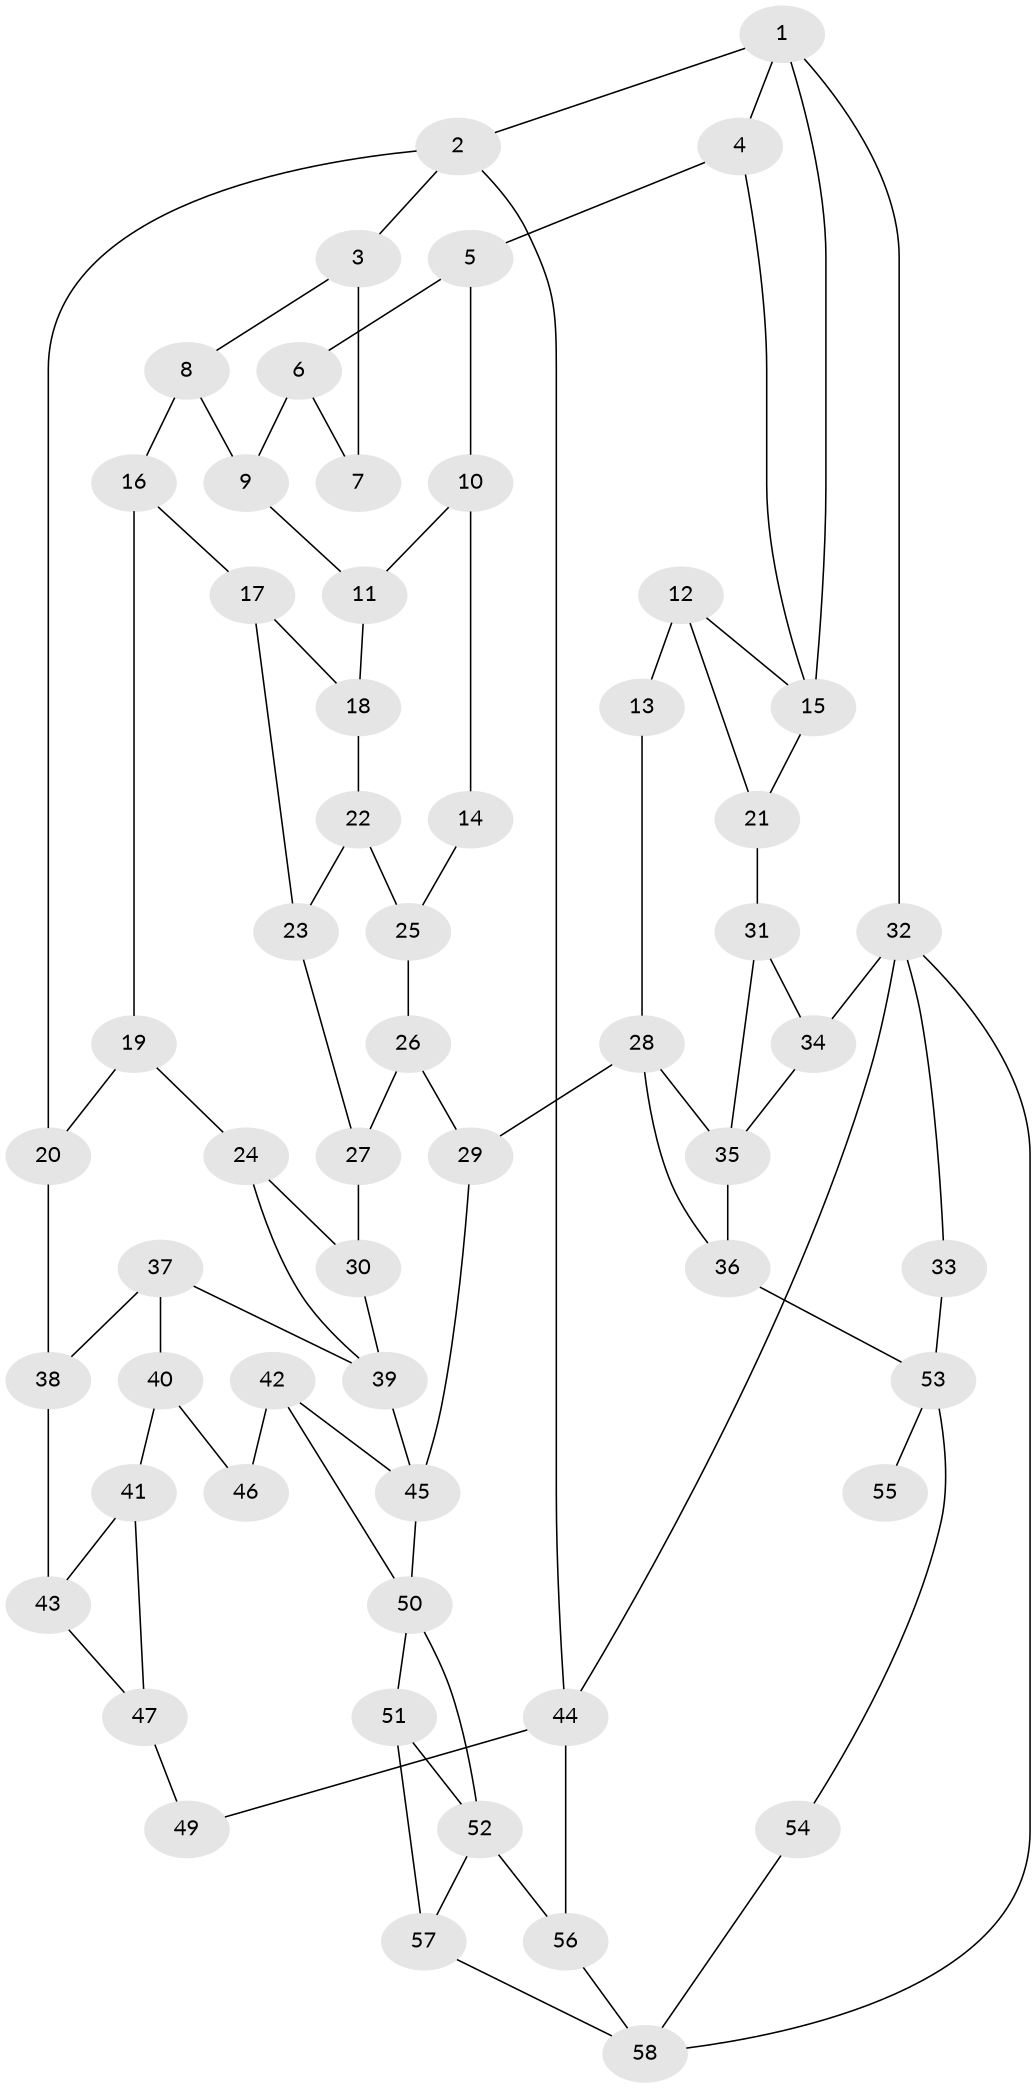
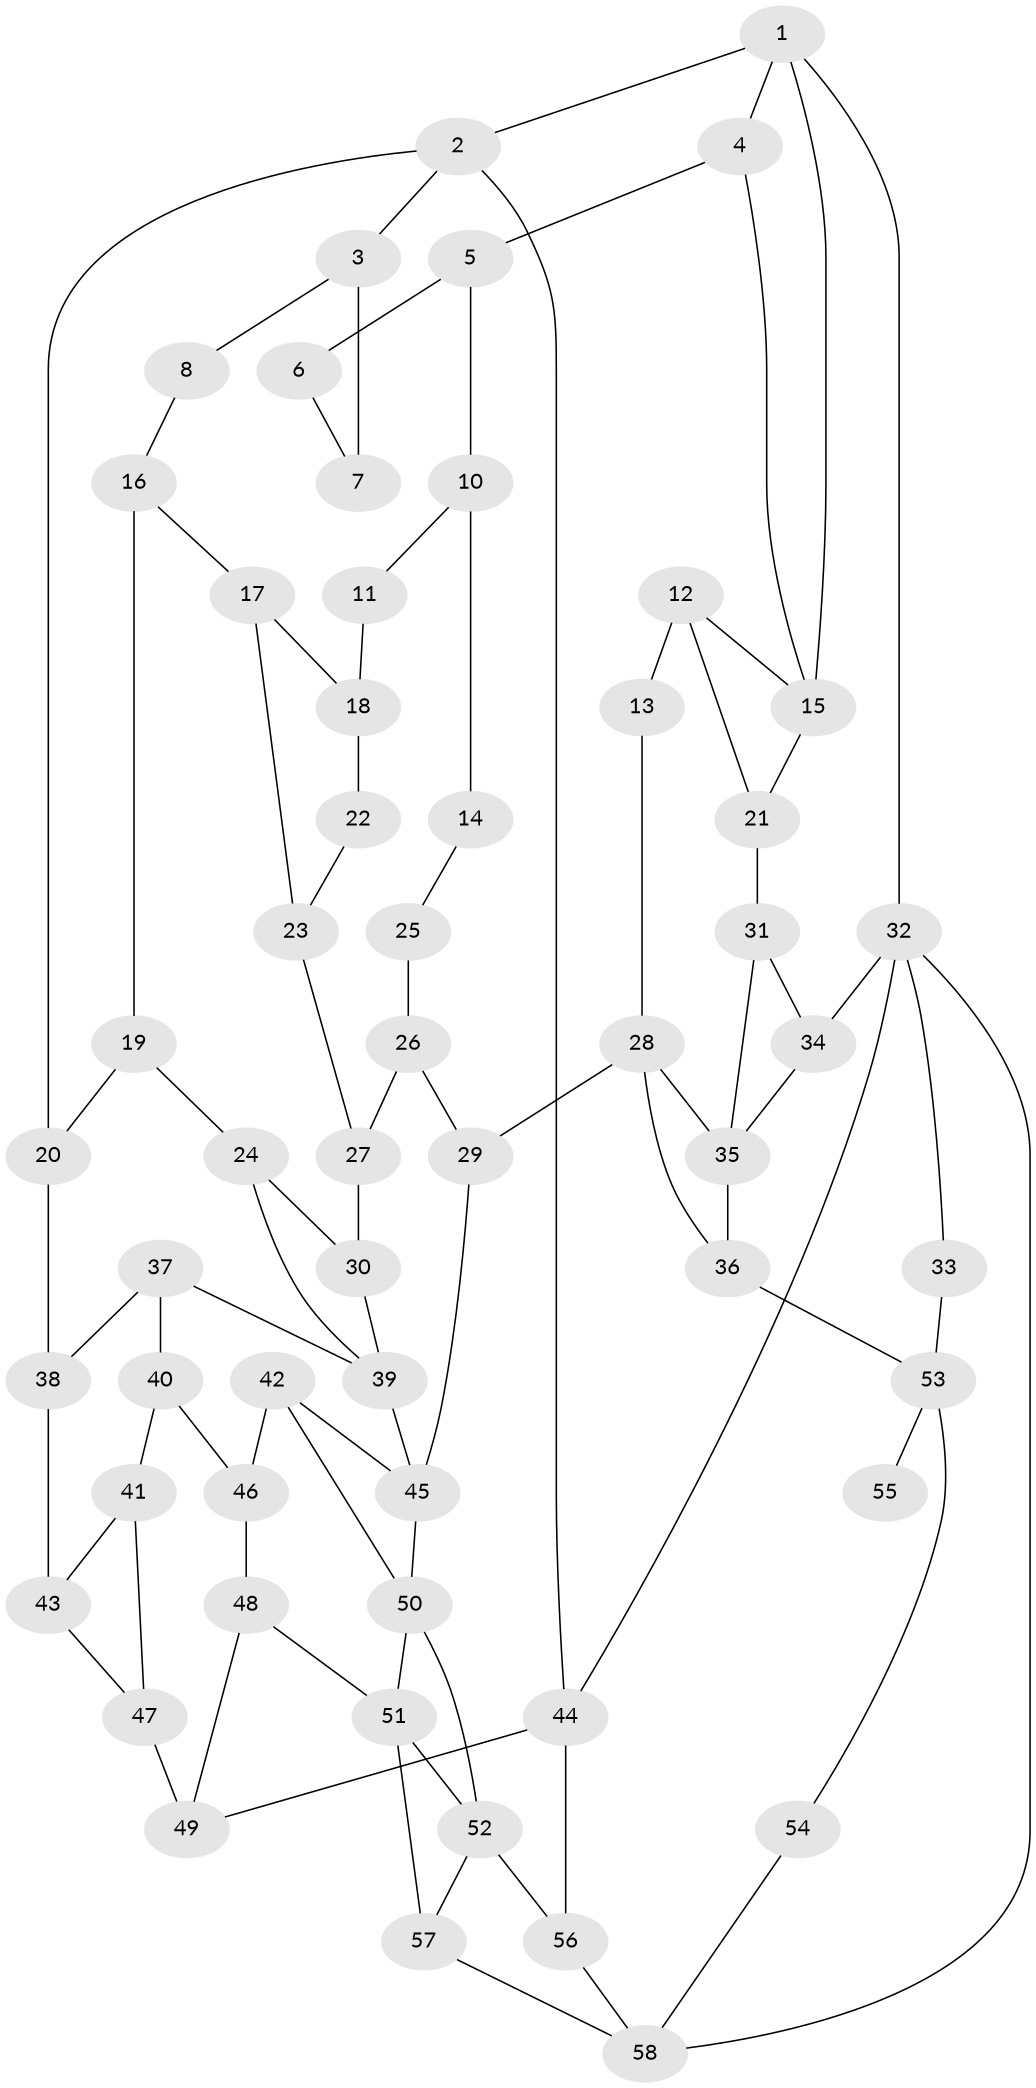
(246, 483) -> none
(383, 876) -> none
none -> (246, 1605)
